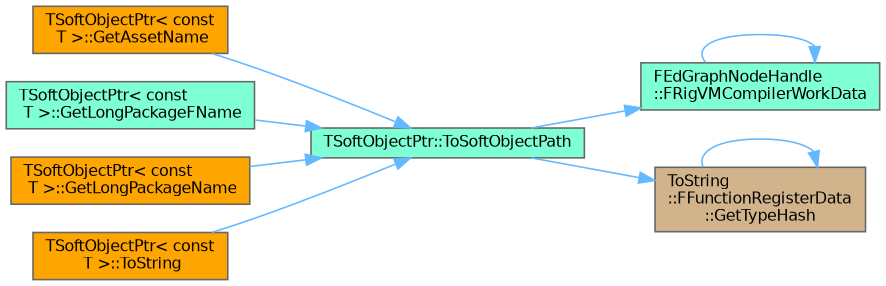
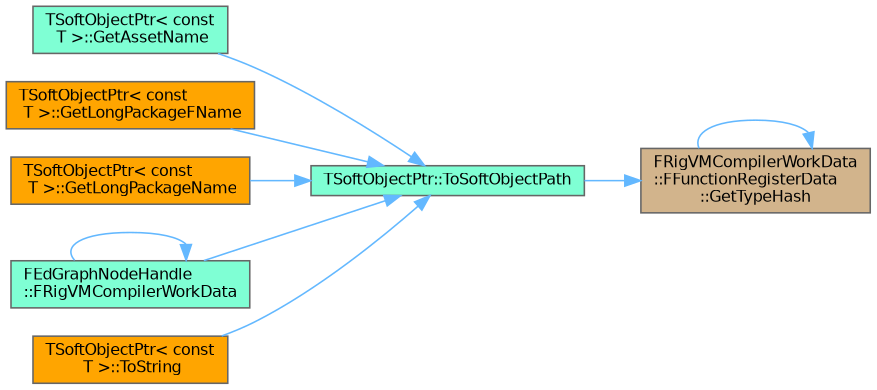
(130, 30) -> (130, 30)
(130, 105) -> (130, 105)
(578, 119) -> (294, 231)
(760, 199) -> (756, 181)
